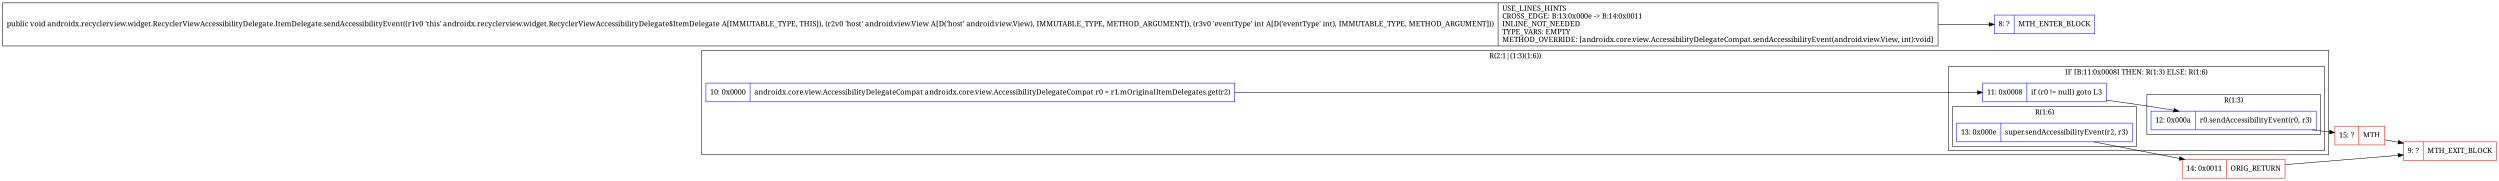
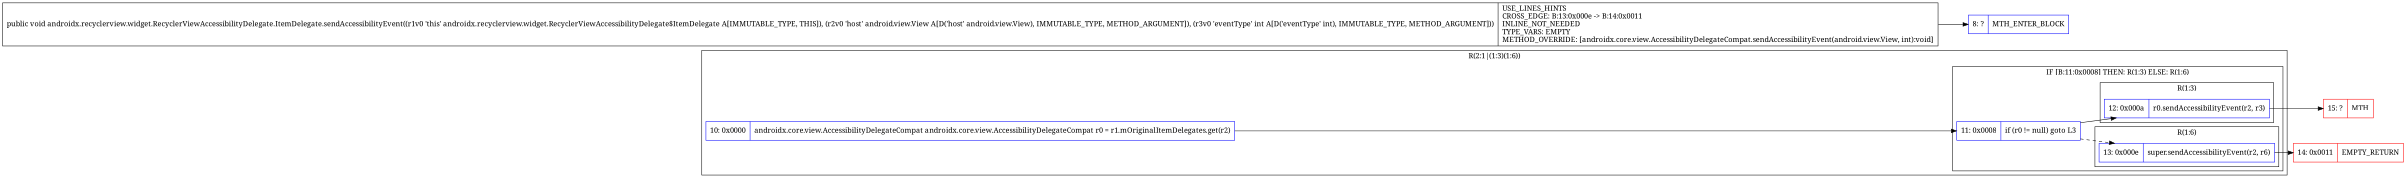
(2256, 120) -> (2209, 108)
(2067, 132) -> (2209, 152)
none -> (2091, 140)
(2450, 151) -> none
(2256, 169) -> (2370, 152)
